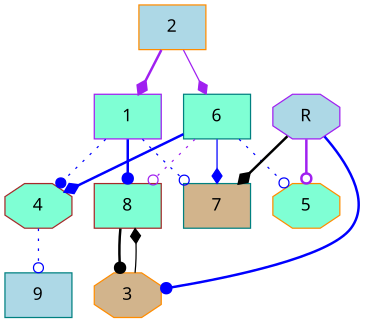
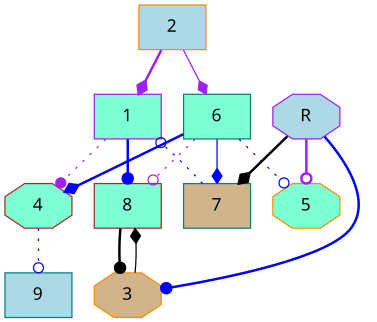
(161, 158) -> (184, 164)
(85, 159) -> (85, 159)
